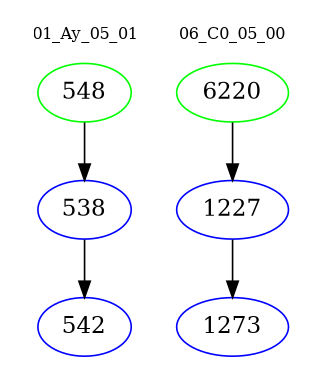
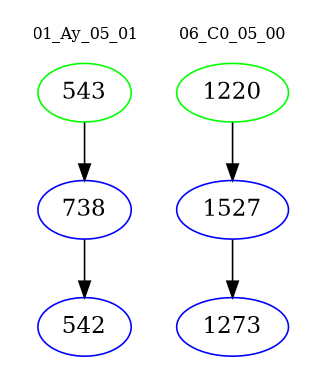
(85, 93) -> (85, 93)
(233, 93) -> (233, 93)
(85, 210) -> (85, 210)
(233, 210) -> (233, 210)
